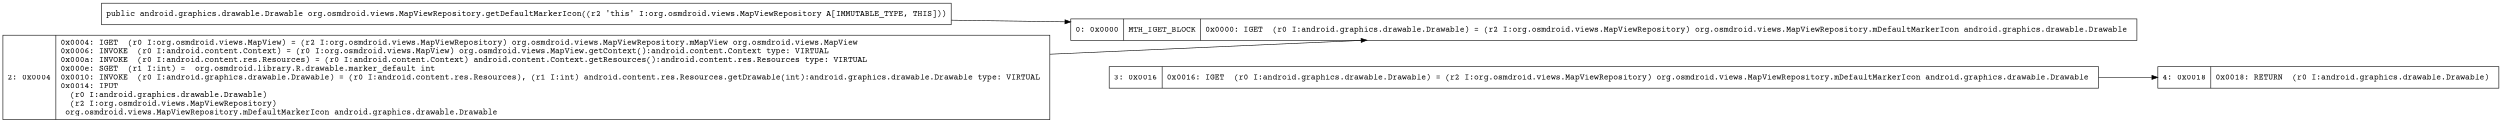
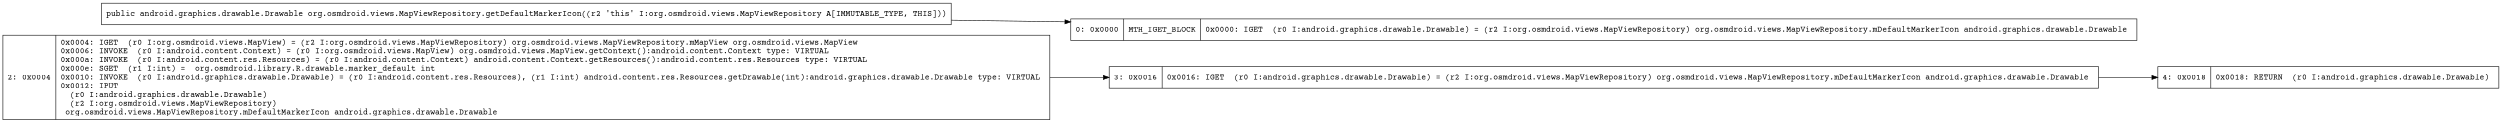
(1205, 47) -> (1077, 77)
(94, 86) -> (94, 86)
